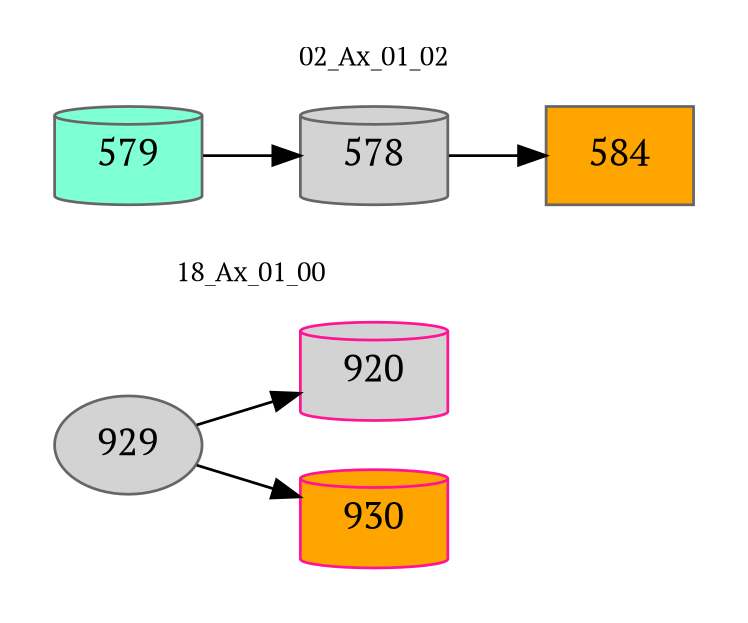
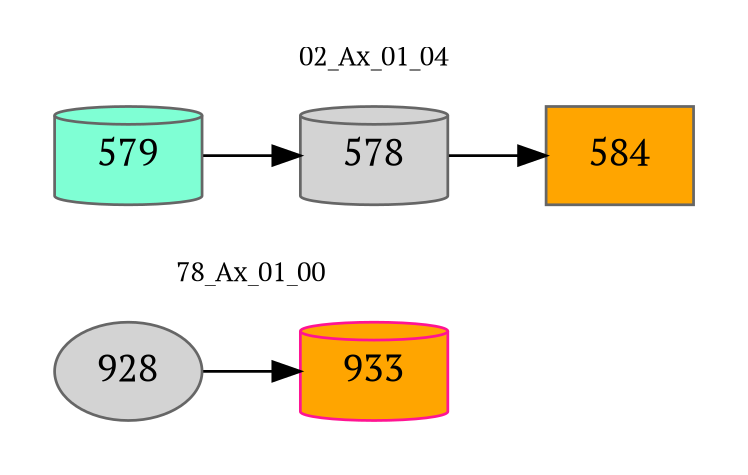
(374, 59) -> (374, 59)
(251, 274) -> (251, 274)
(374, 371) -> none
(128, 445) -> (128, 371)
(374, 519) -> (374, 371)
